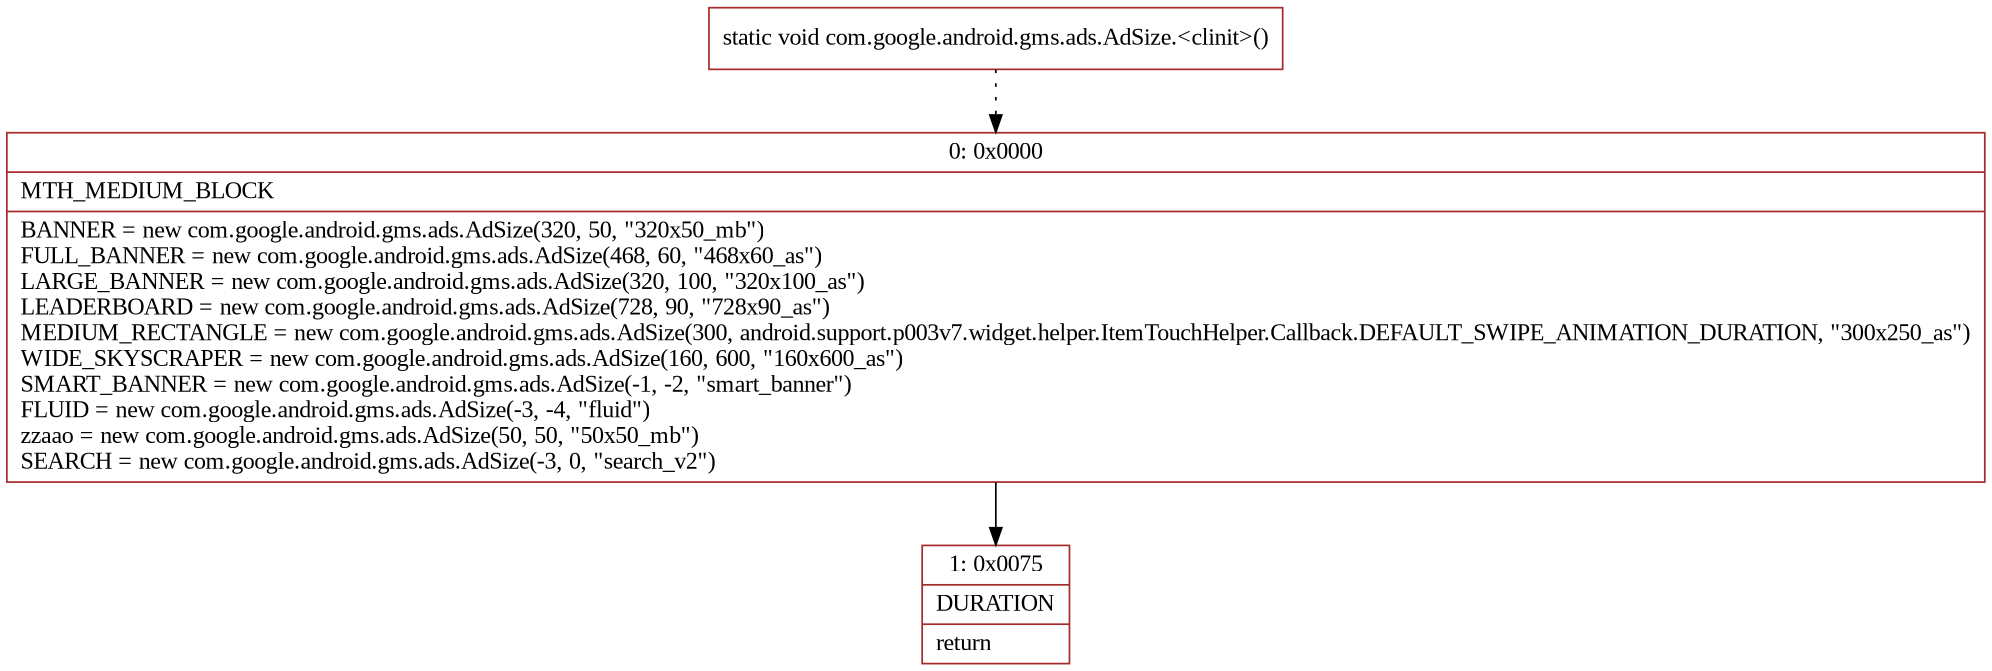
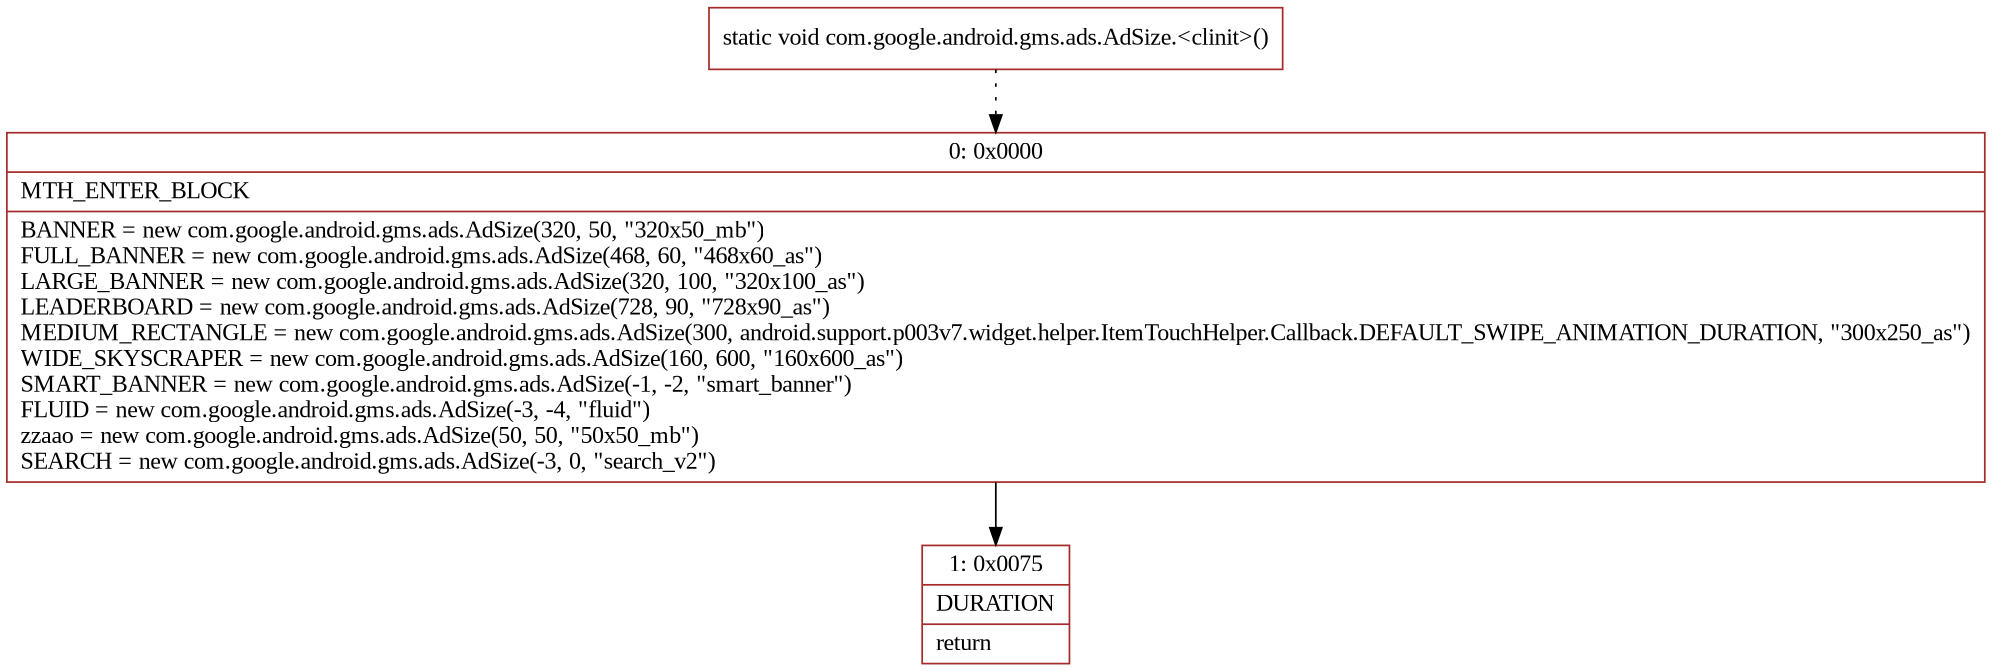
(147, 191) -> (135, 191)
